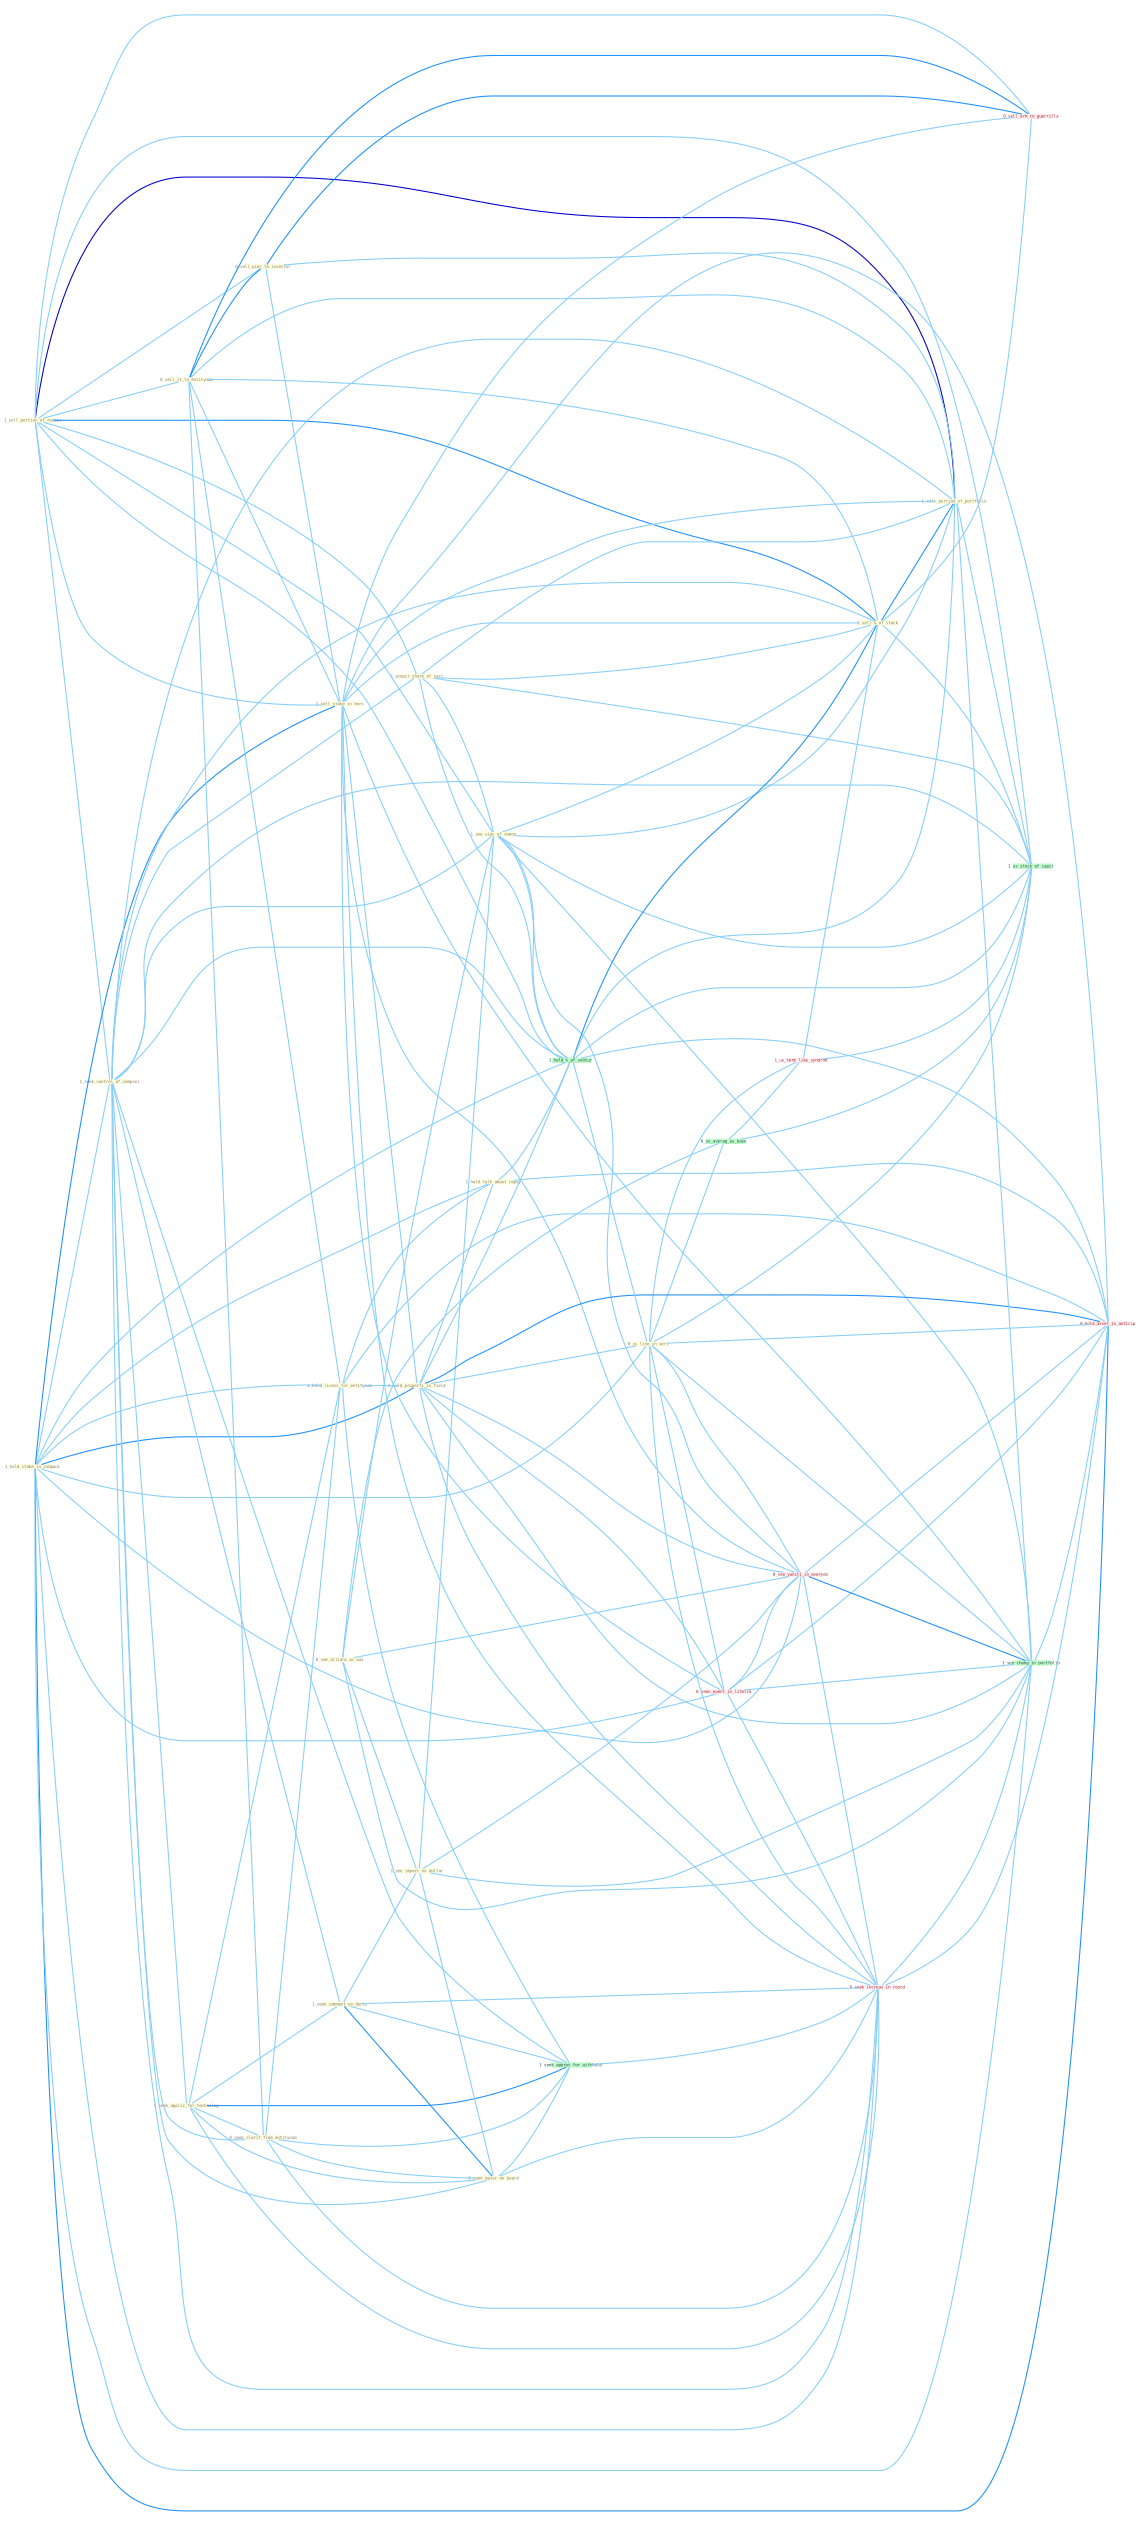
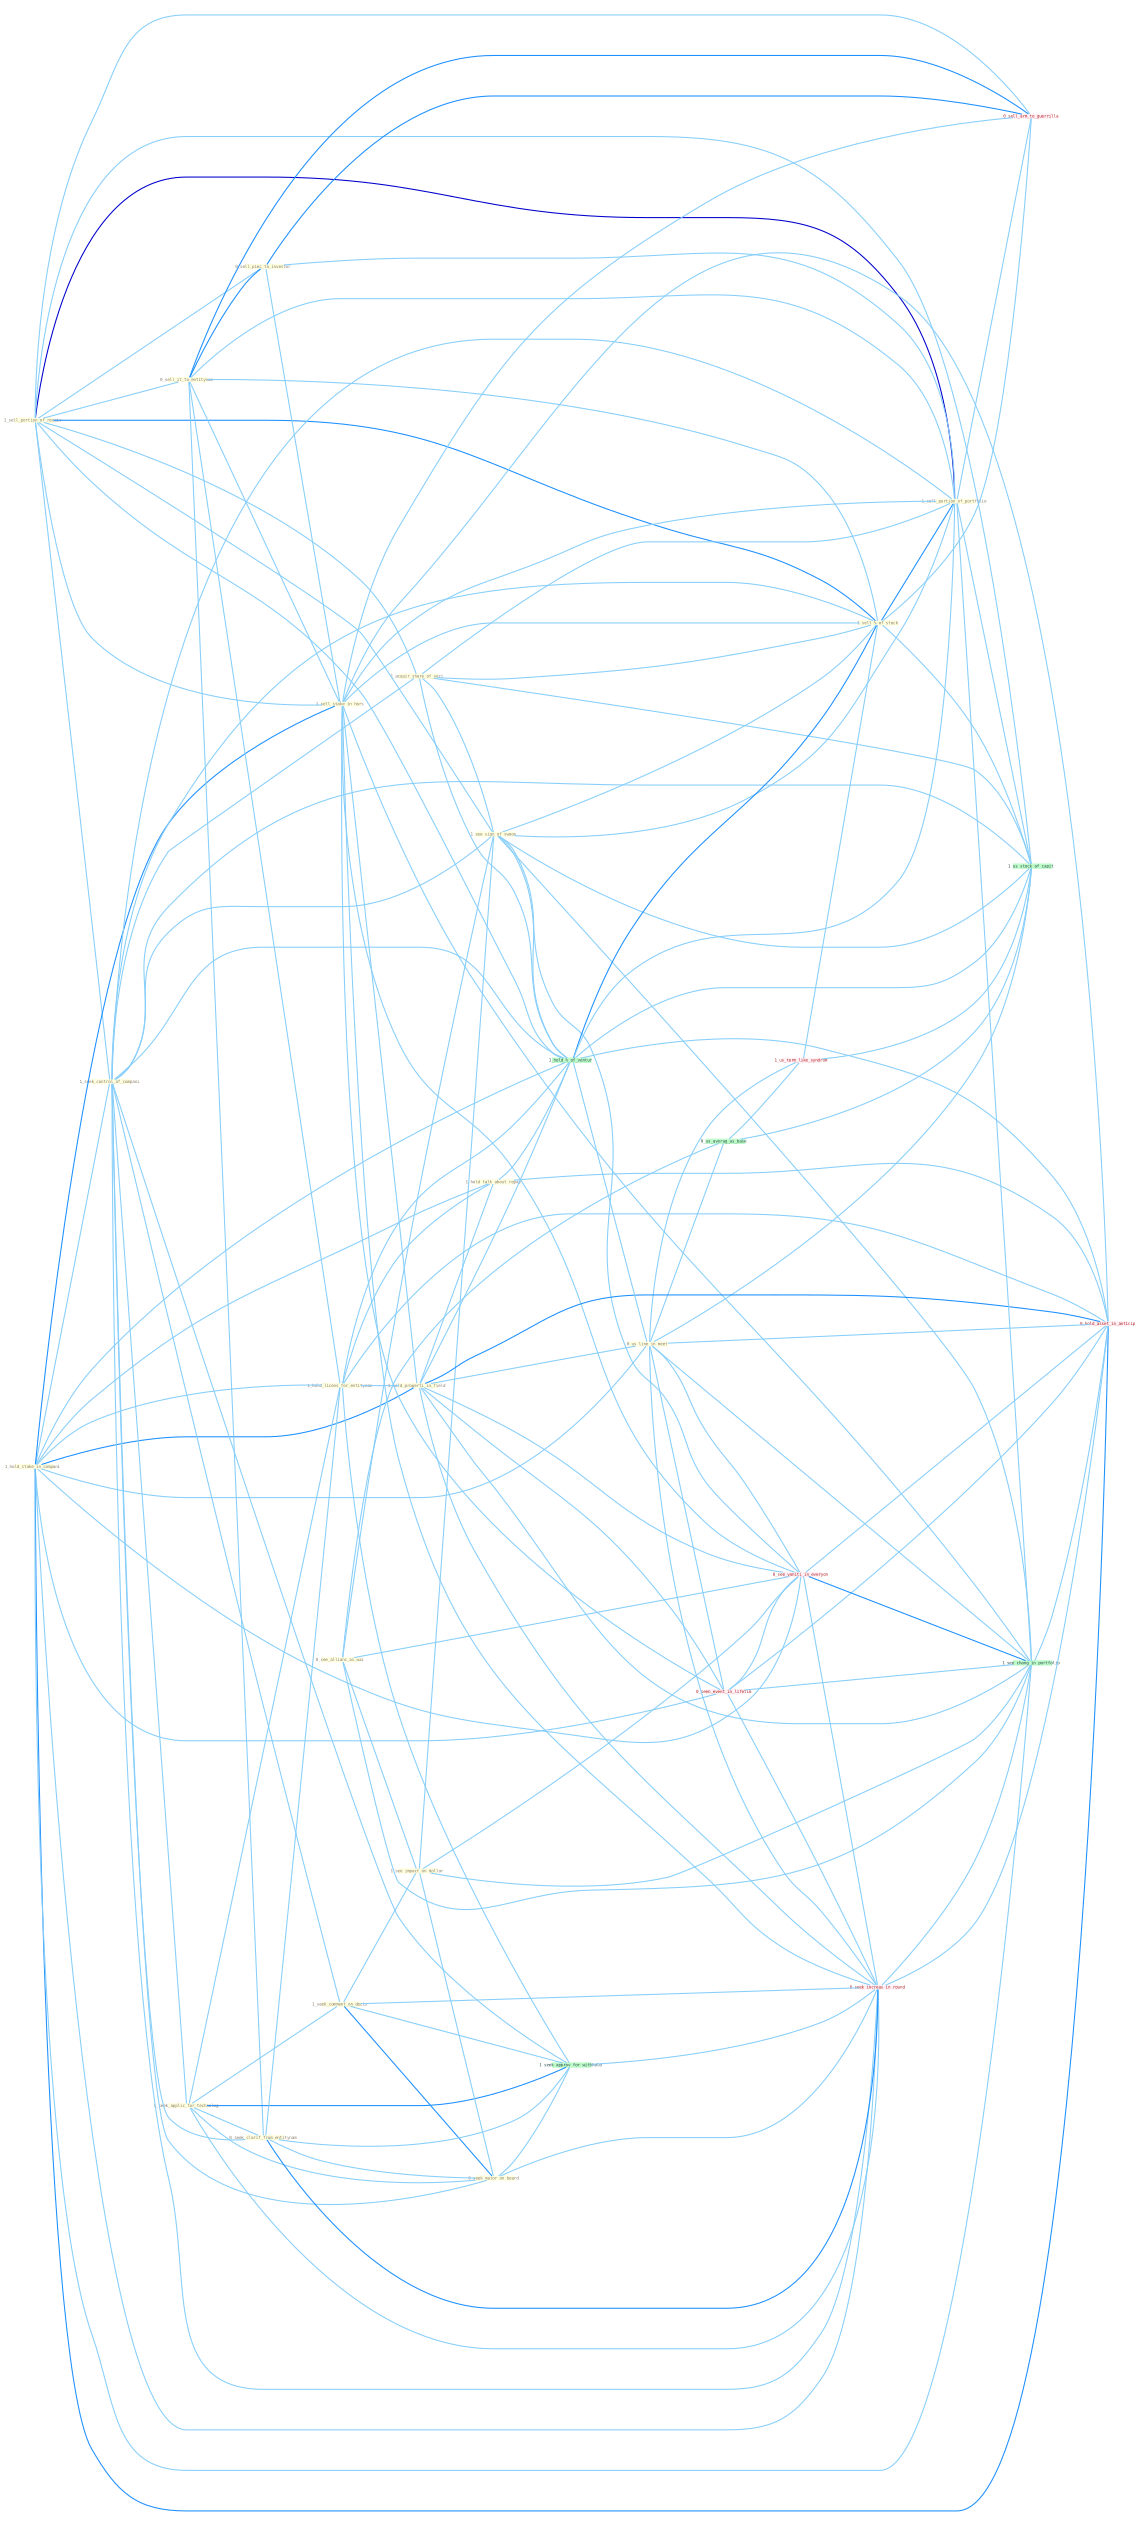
none -> (994, 309)
none -> (426, 1191)
(649, 1344) -> (649, 1344)
(656, 2308) -> (656, 2308)
